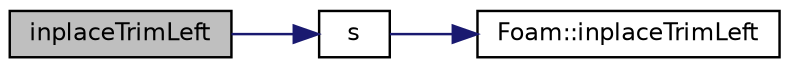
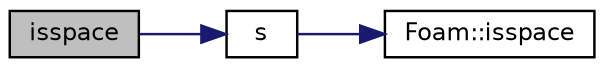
(121, 34) -> (74, 34)
(629, 34) -> (490, 34)
